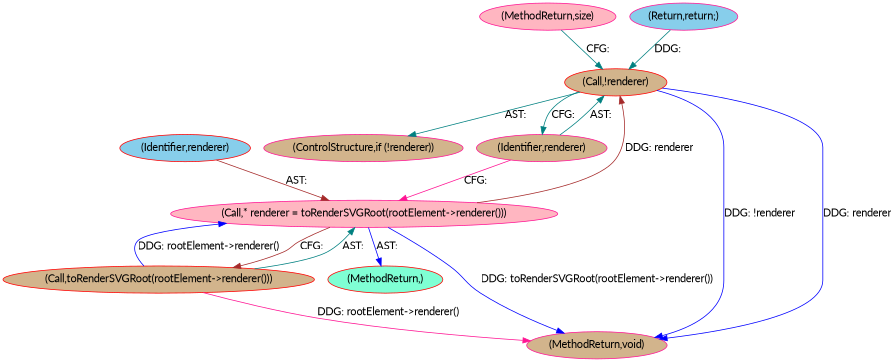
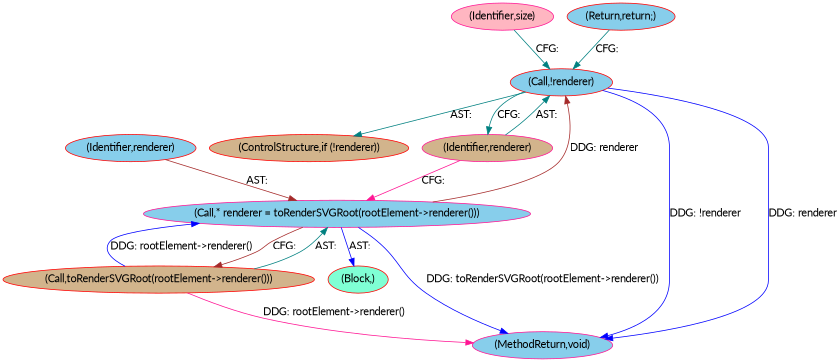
(548, 17) -> (502, 17)
(684, 17) -> (621, 17)
(669, 49) -> (609, 49)
(616, 82) -> (561, 82)
(363, 148) -> (309, 148)
(364, 214) -> (337, 214)
(385, 280) -> (358, 280)
(597, 345) -> (543, 345)
